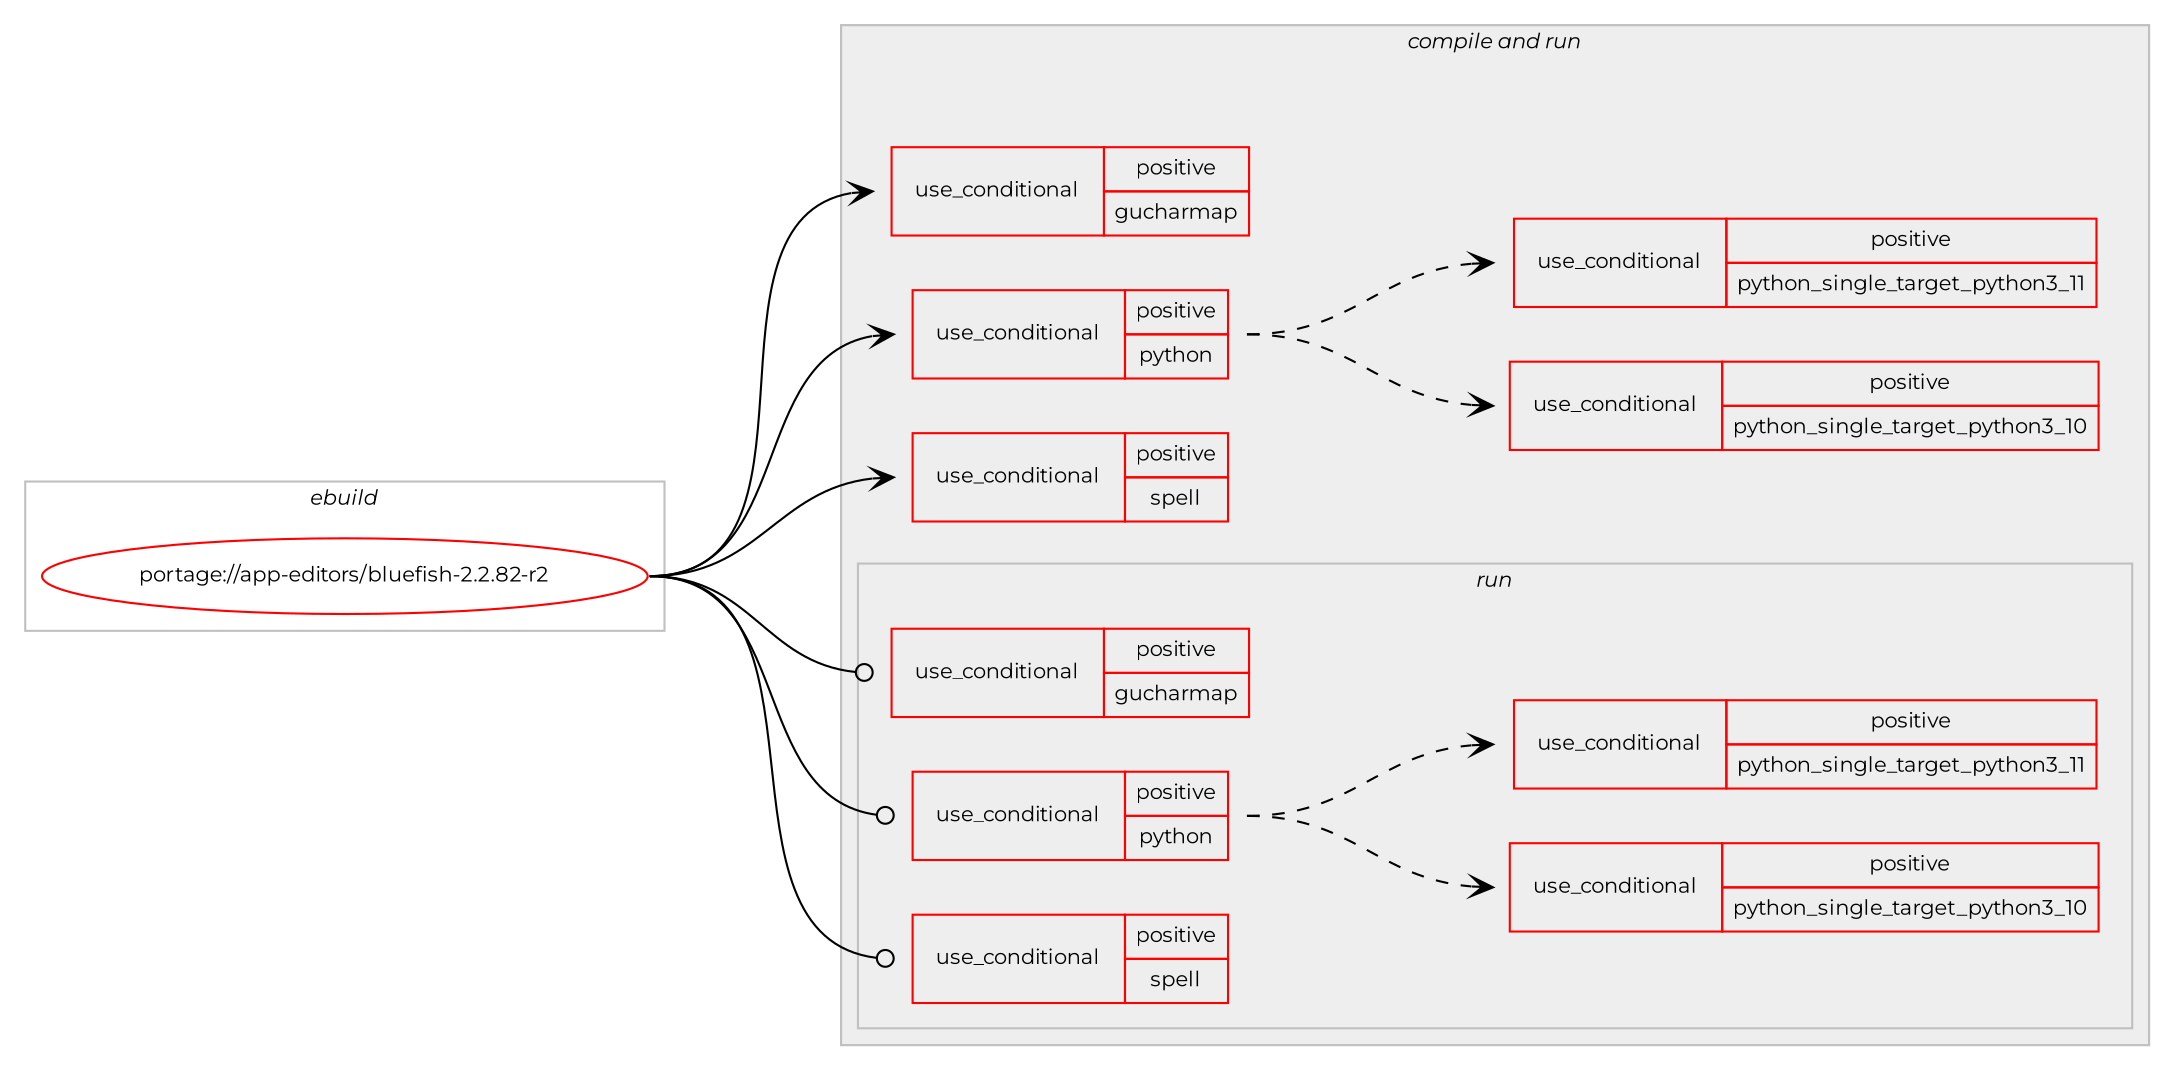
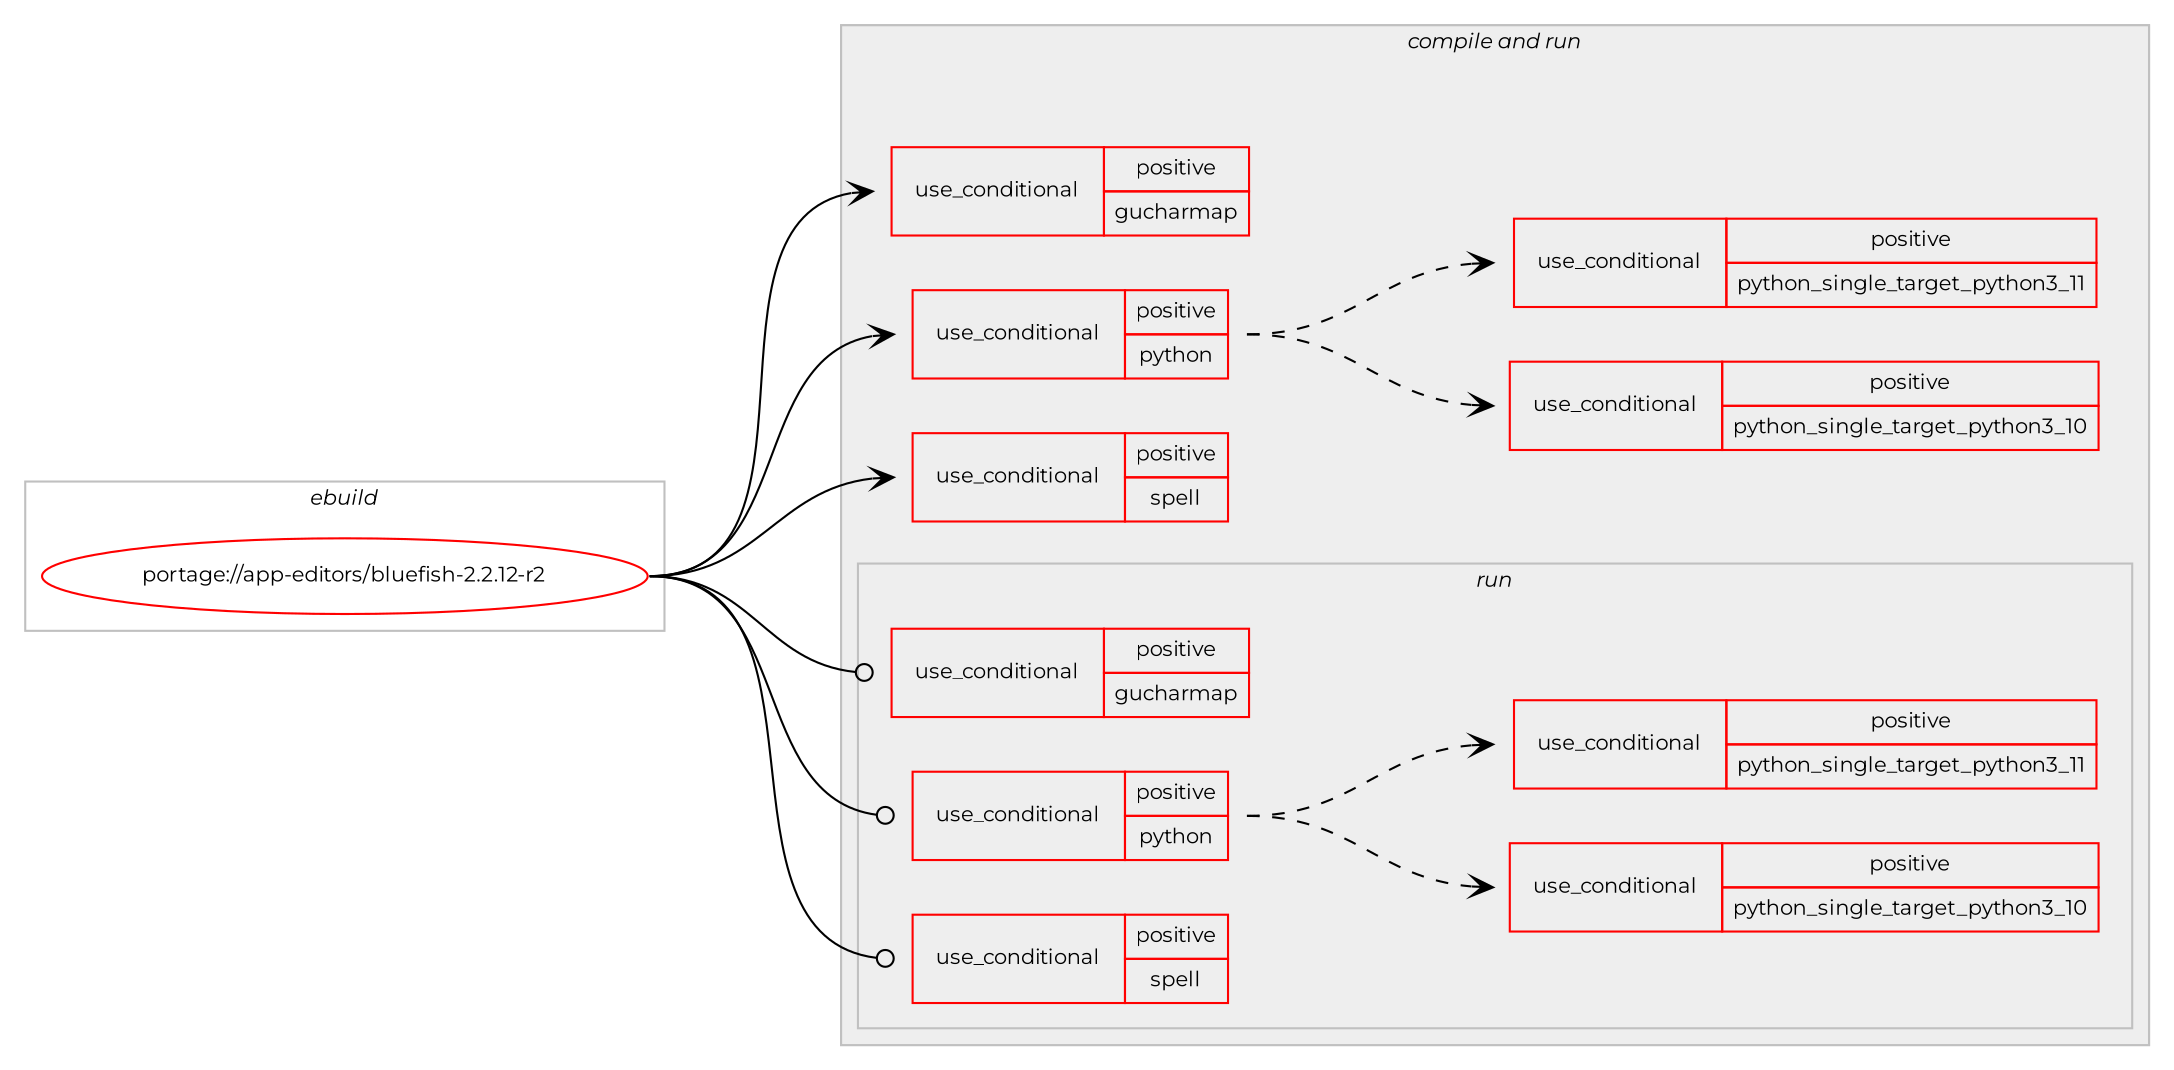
(345, 576) -> (345, 576)
